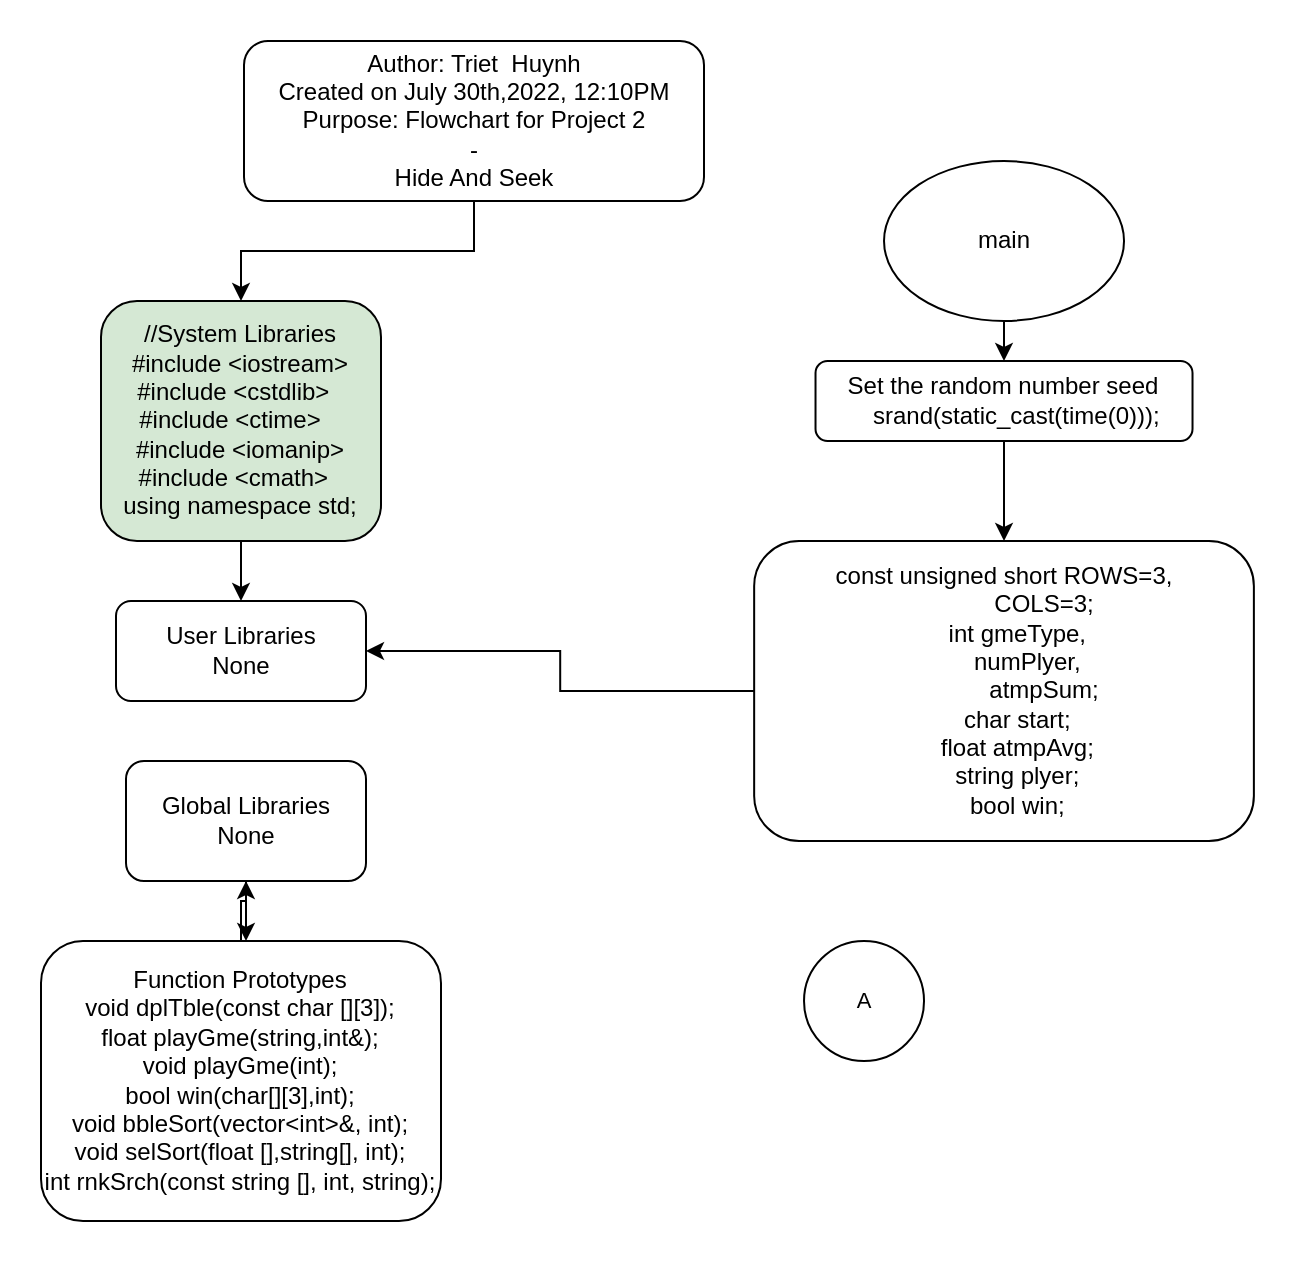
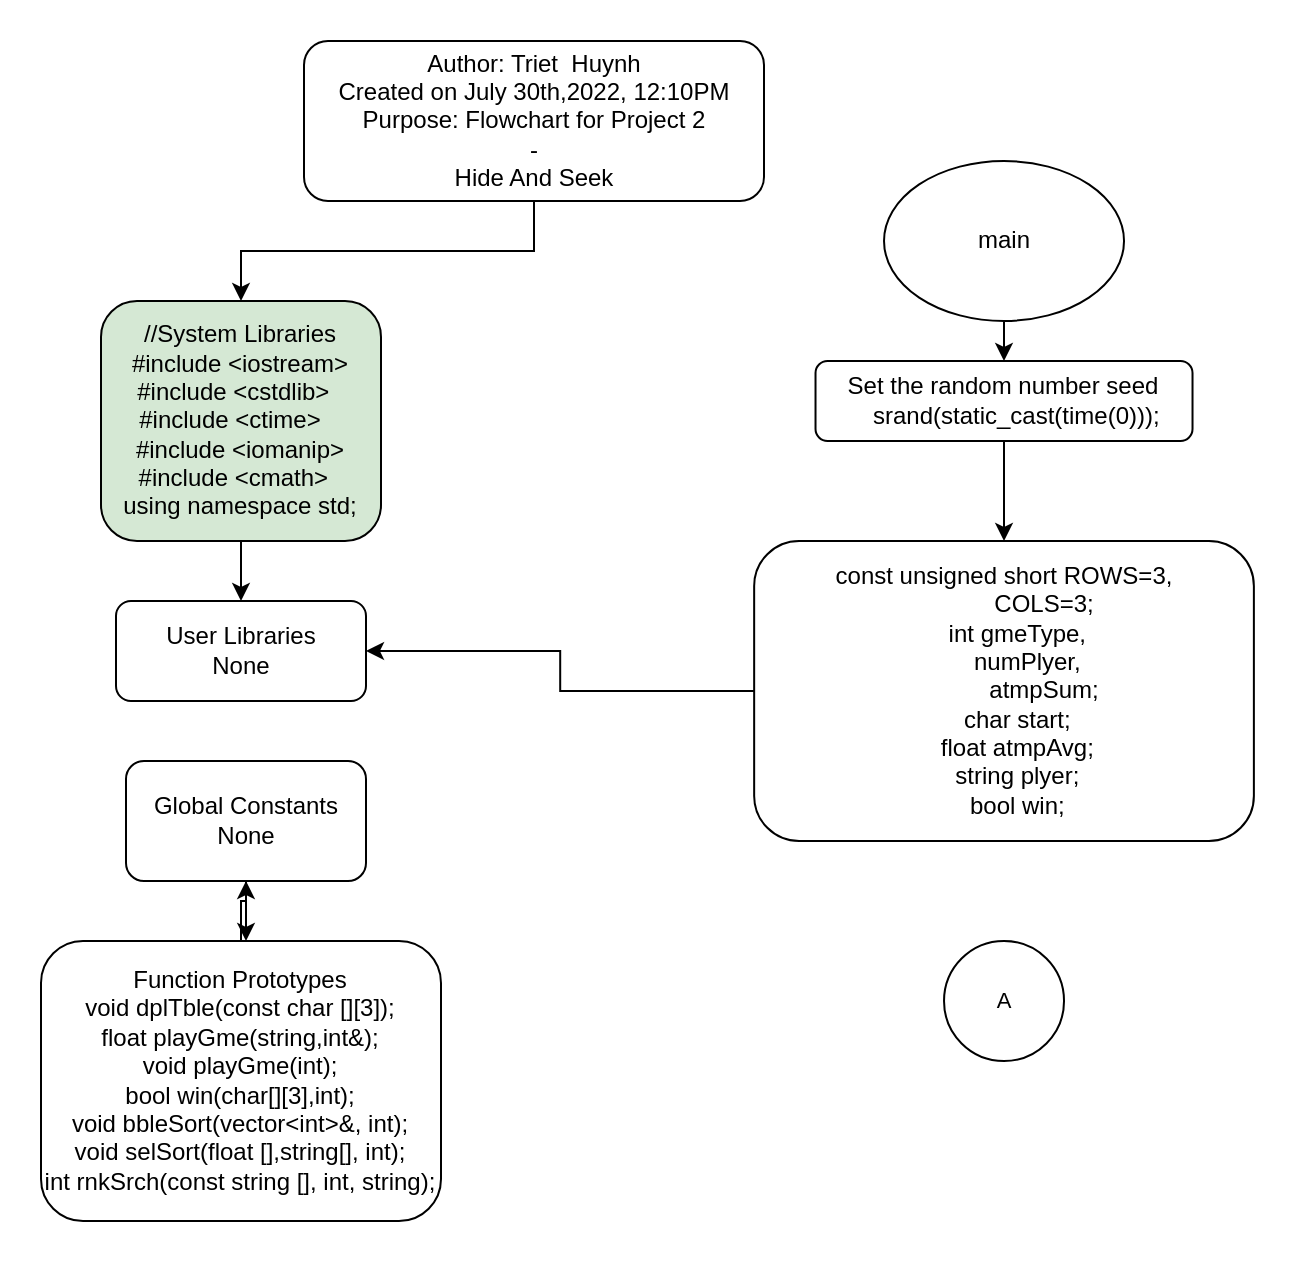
(474, 121) -> (534, 121)
(247, 821) -> (247, 821)
(864, 1001) -> (1004, 1001)
